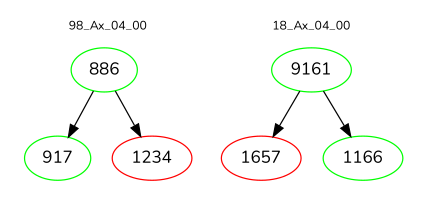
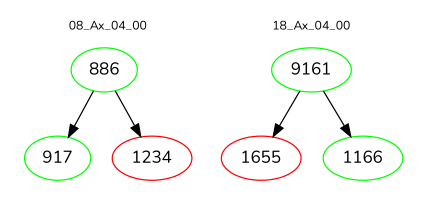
(108, 26) -> (108, 26)
(261, 158) -> (261, 158)
